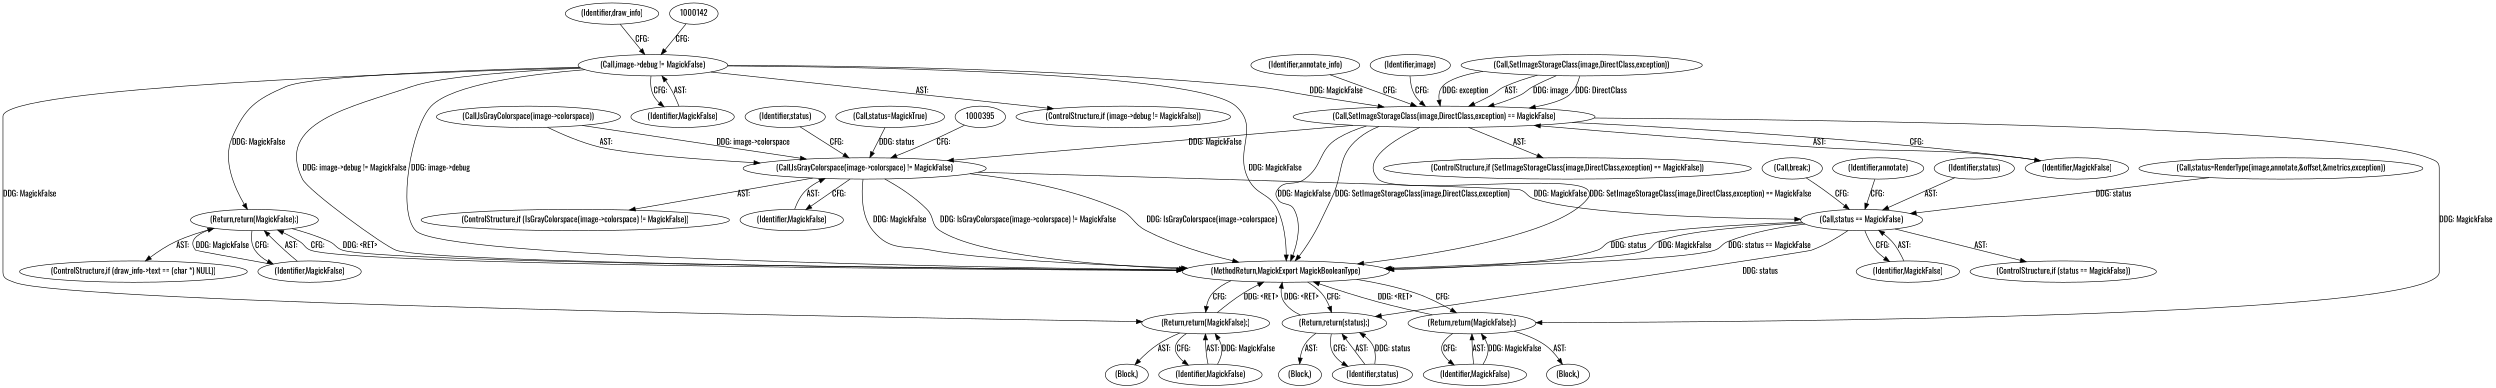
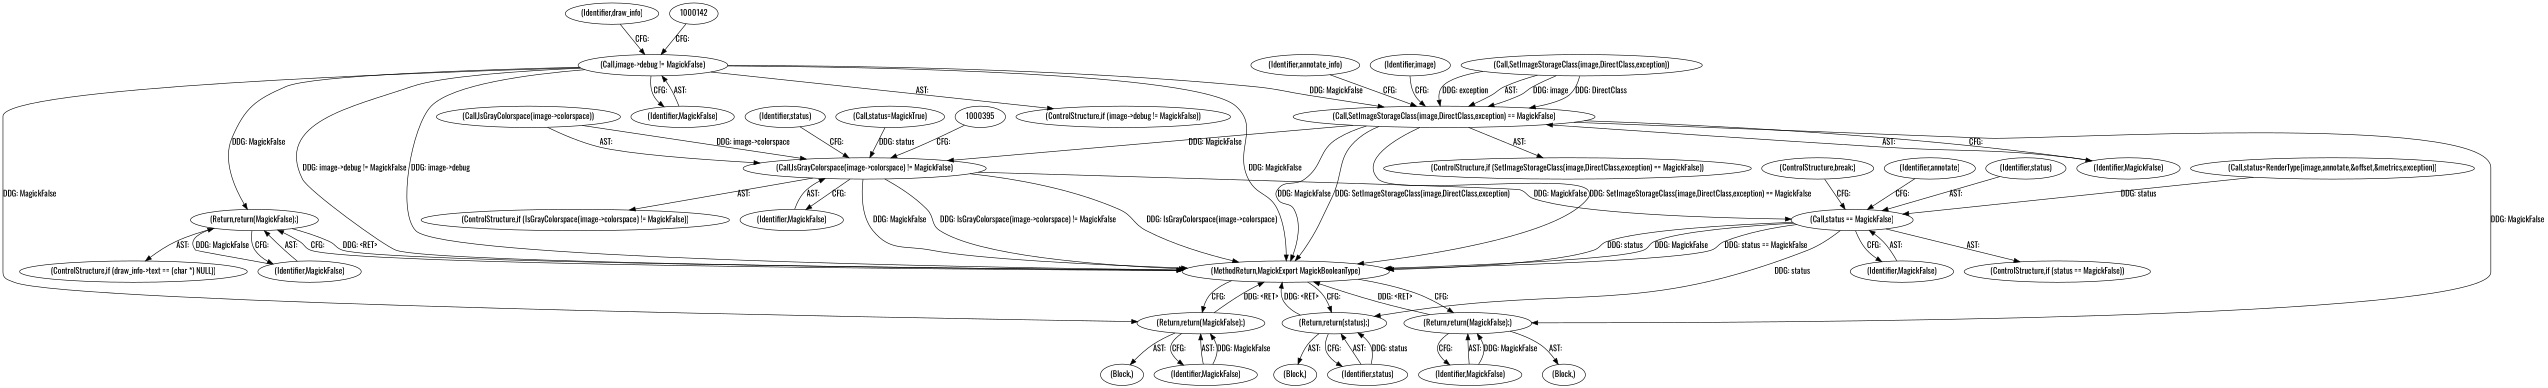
(1792, 168) -> (1818, 168)
